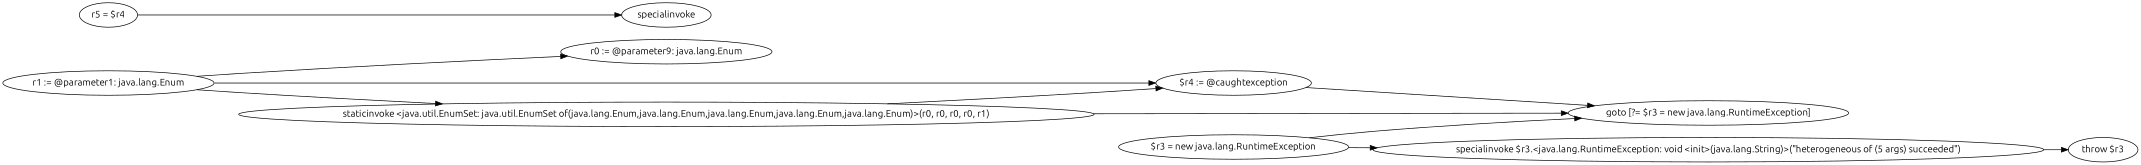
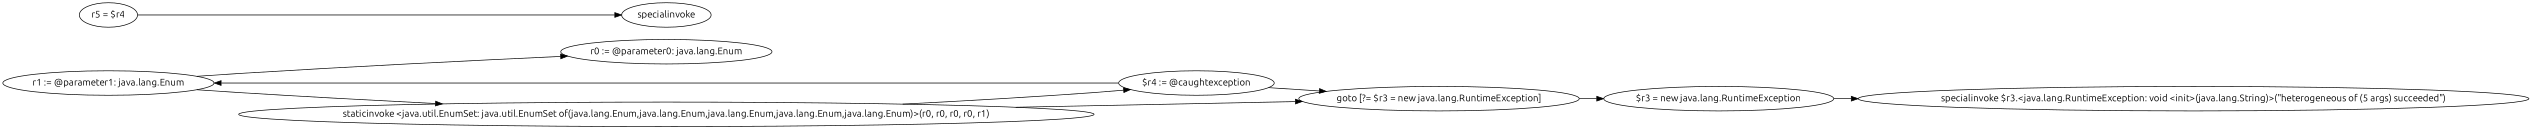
(666, 52) -> (666, 52)
(681, 83) -> (670, 83)
(1442, 126) -> (1588, 99)
(2103, 150) -> none
